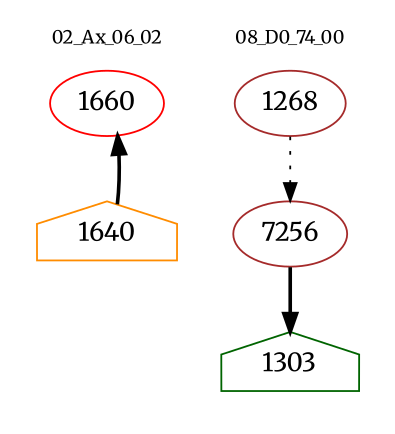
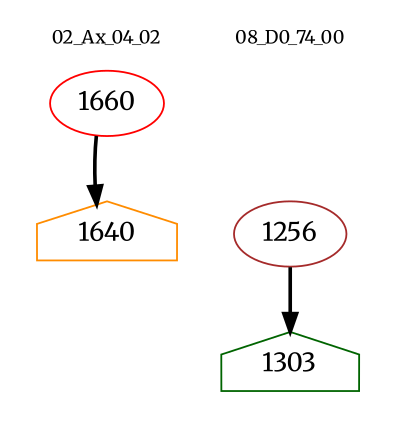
(107, 39) -> (107, 39)
(290, 103) -> none
(119, 179) -> (95, 161)
(290, 234) -> (290, 234)
